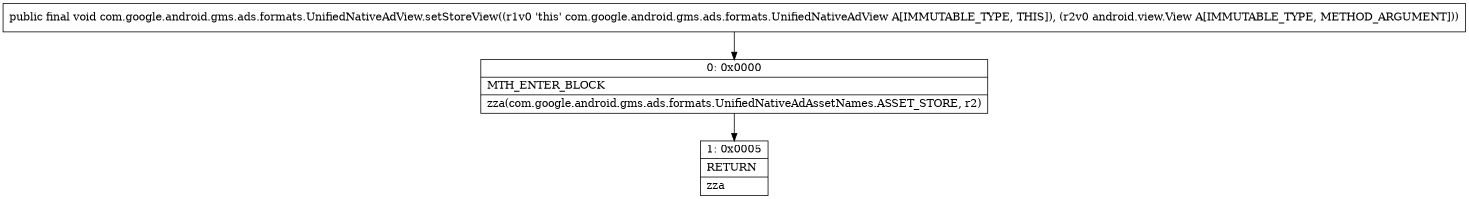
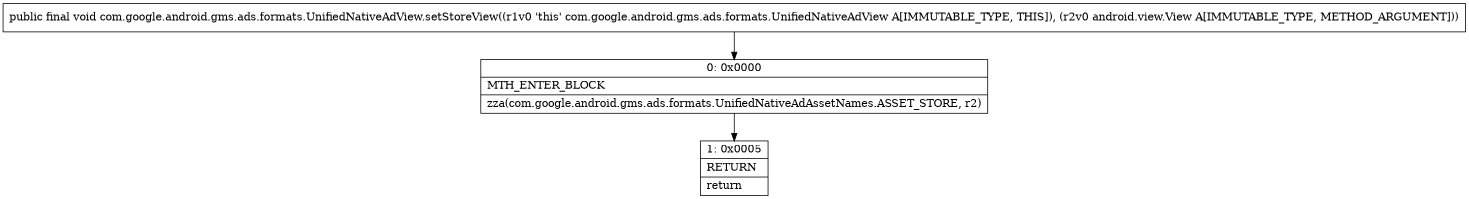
(716, 186) -> (724, 186)
